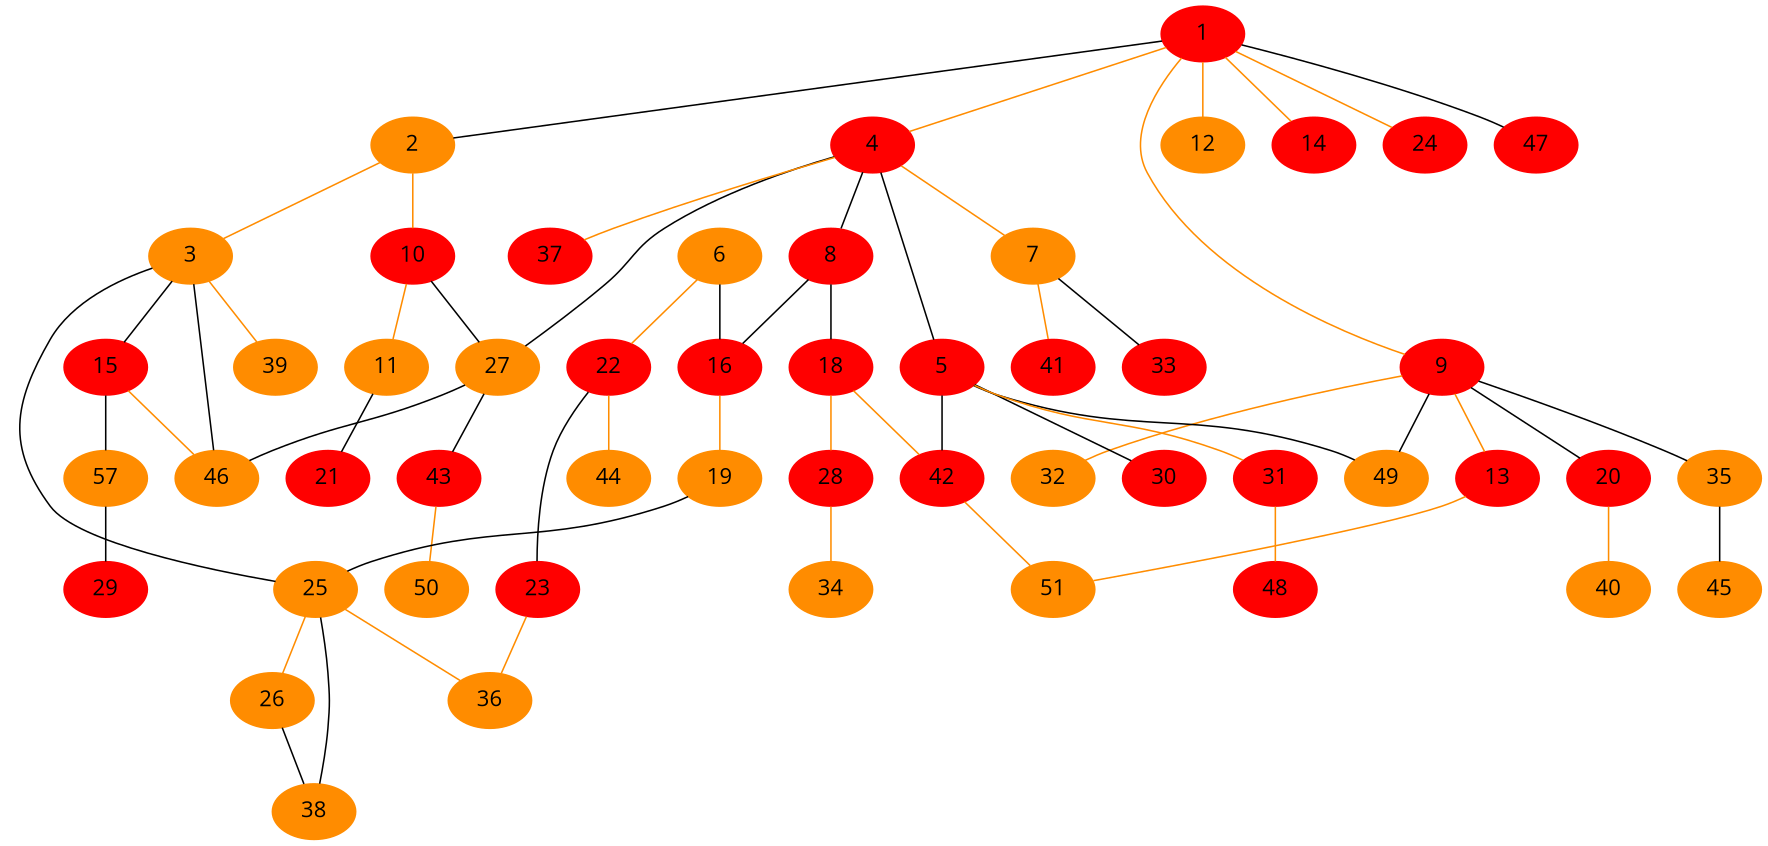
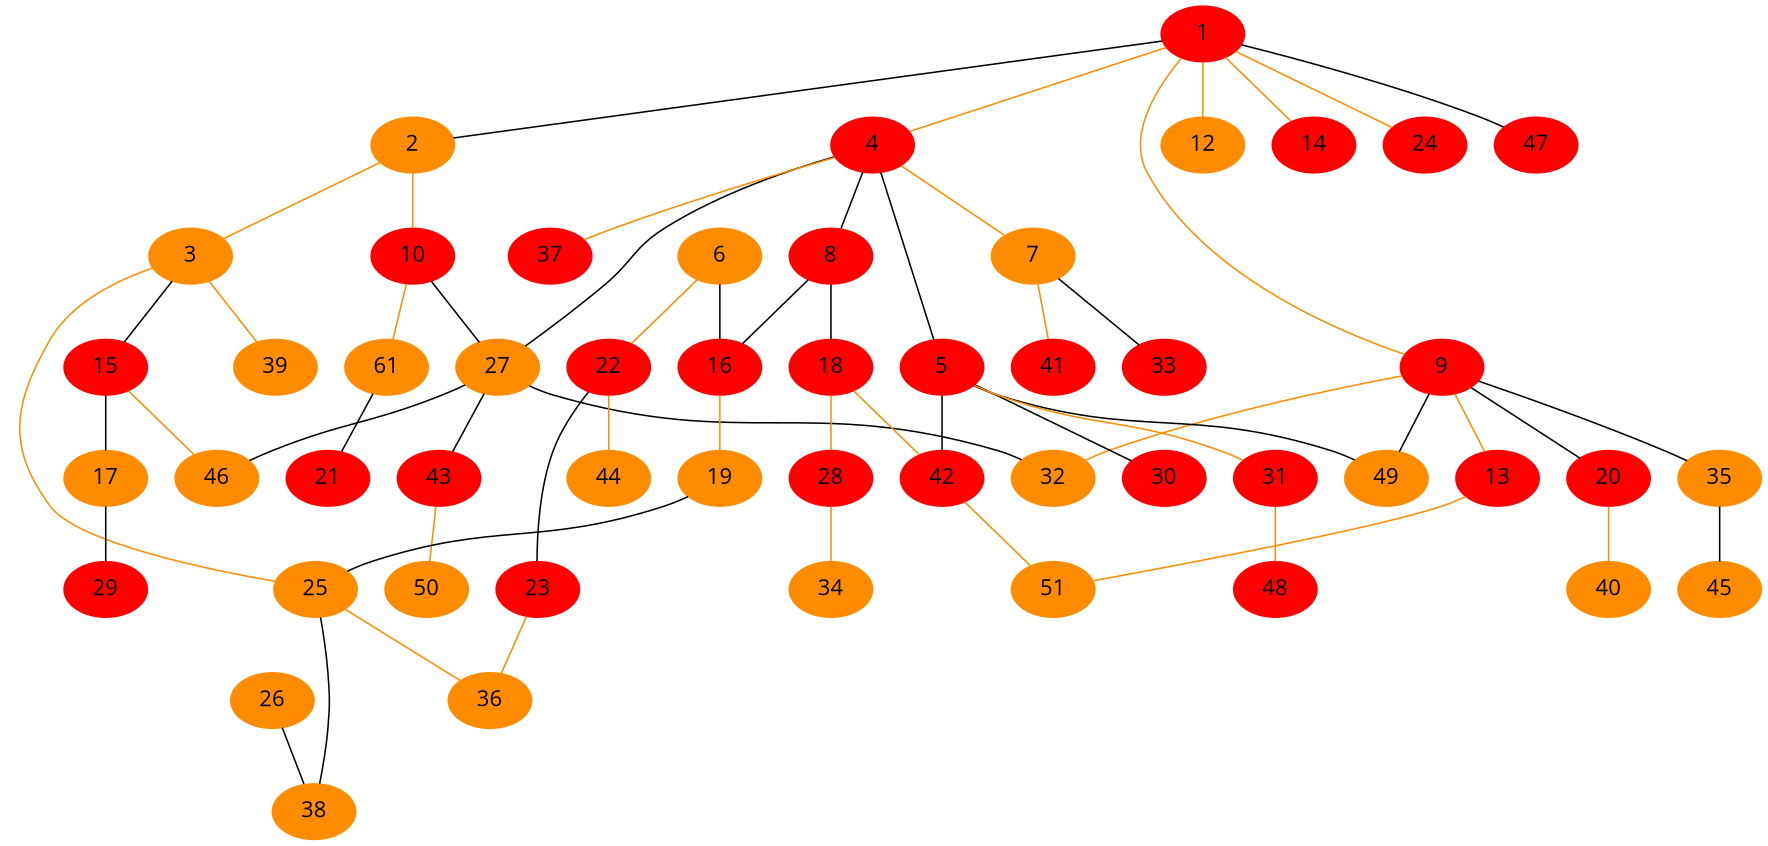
(204, 367) -> none
(387, 367) -> (387, 367)
none -> (775, 423)
(33, 478) -> (33, 478)
(106, 478) -> (106, 478)
(294, 645) -> none
